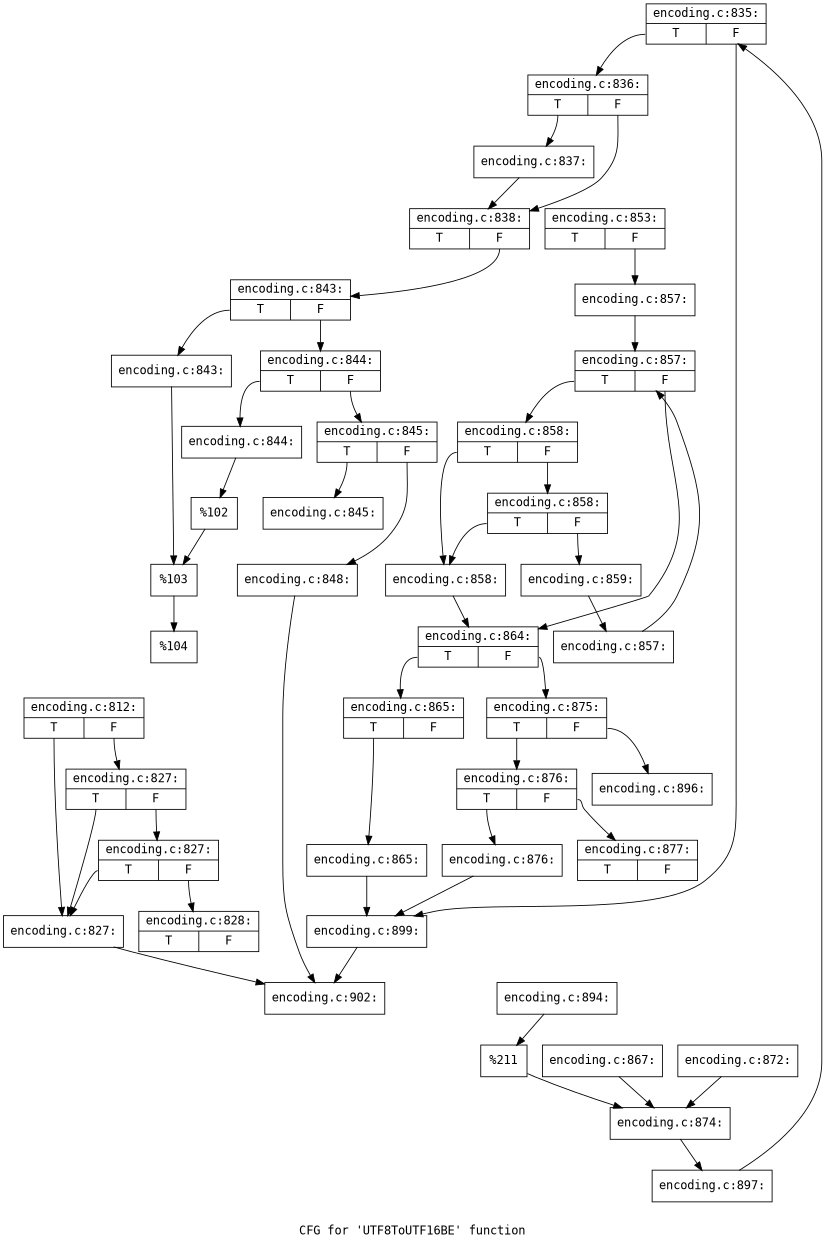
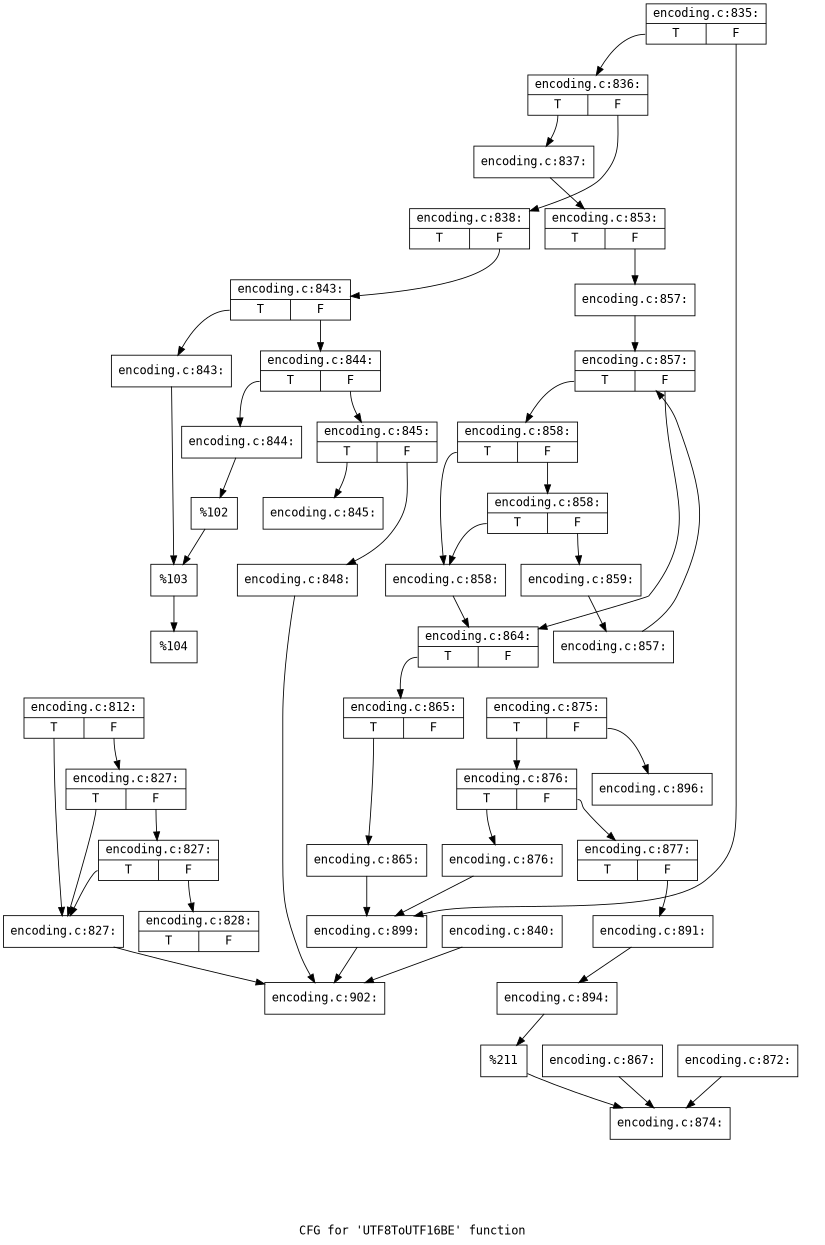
(507, 190) -> (564, 190)
(544, 673) -> none
none -> (502, 931)
none -> (653, 931)
(712, 1186) -> none
